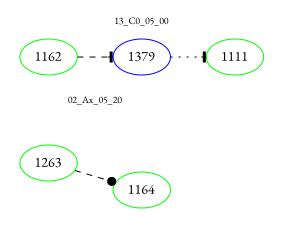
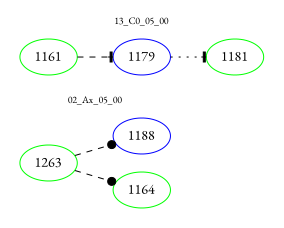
(49, 57) -> (49, 57)
(142, 57) -> (142, 57)
(235, 57) -> (235, 57)
(95, 100) -> (95, 100)
none -> (142, 136)
